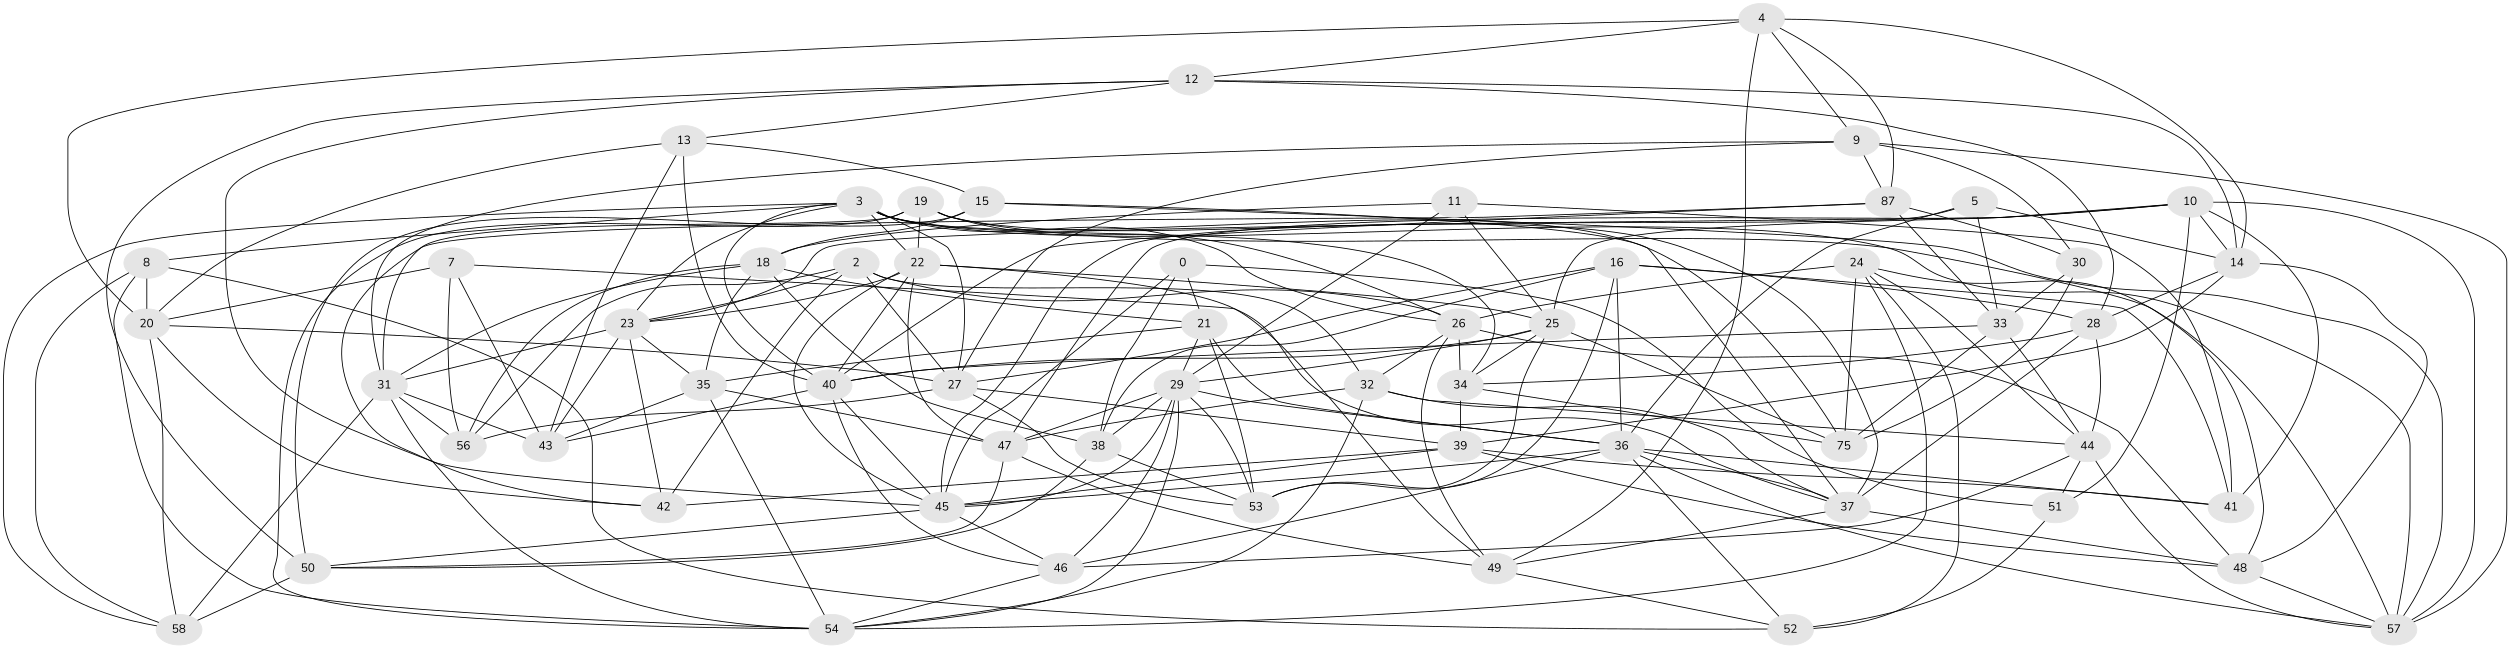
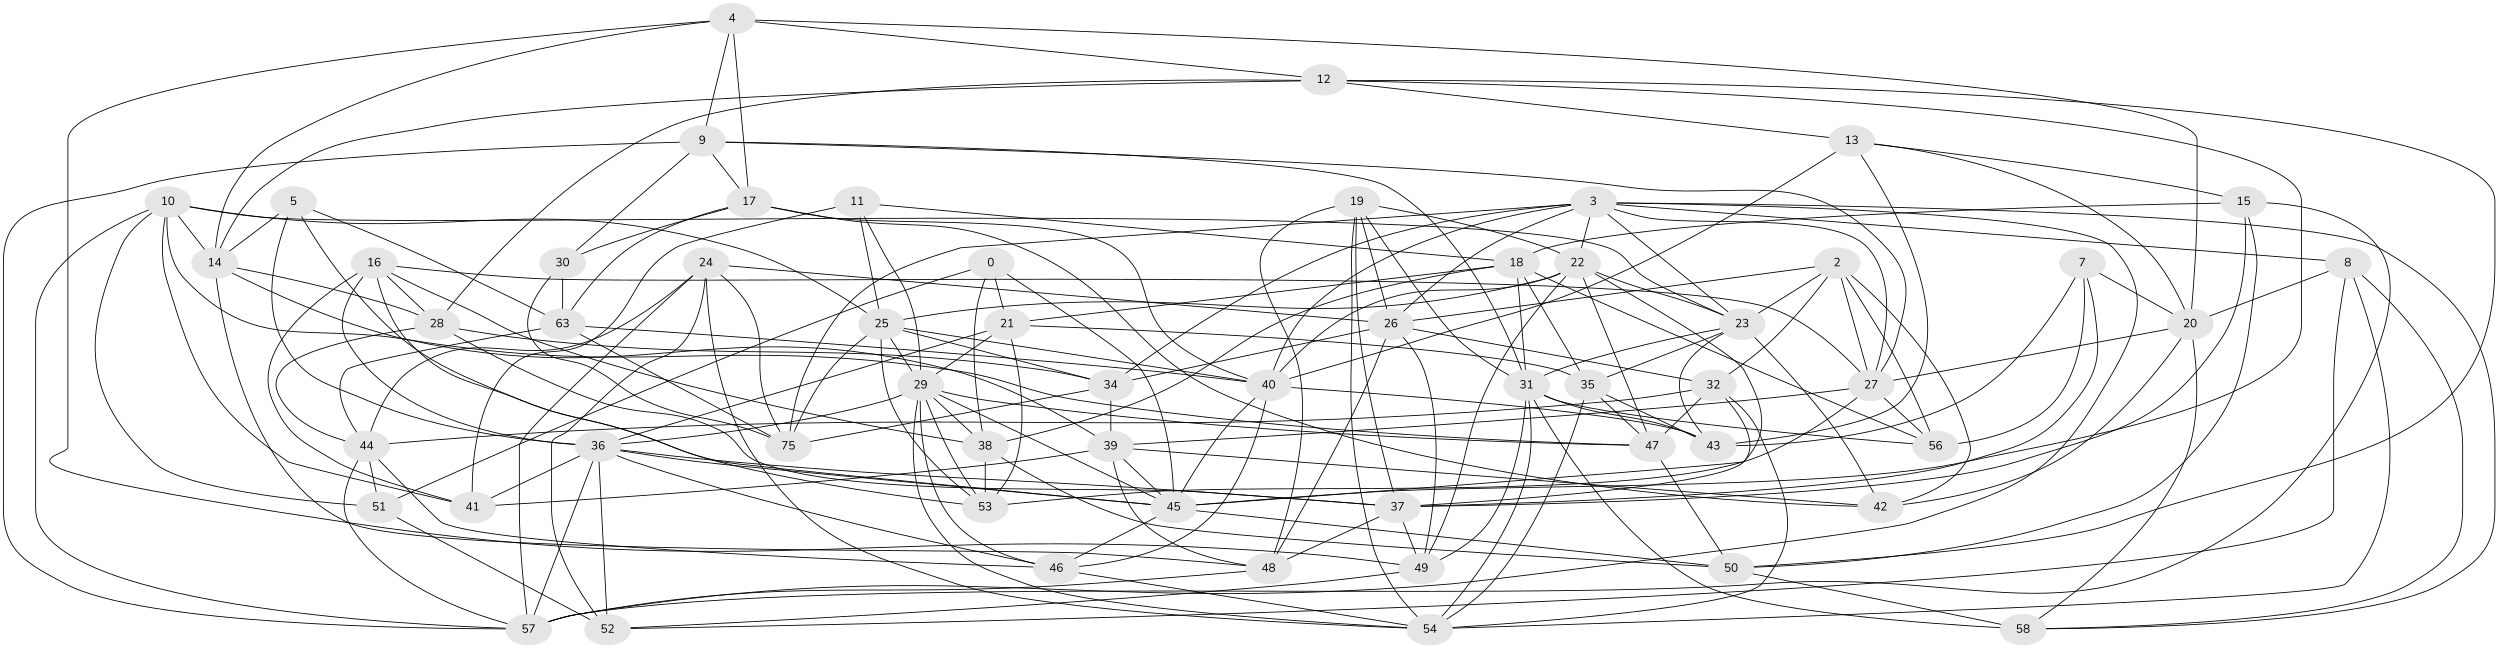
(1888, 202) -> (749, 202)
(2000, 324) -> (563, 324)
(1231, 524) -> (1505, 493)
